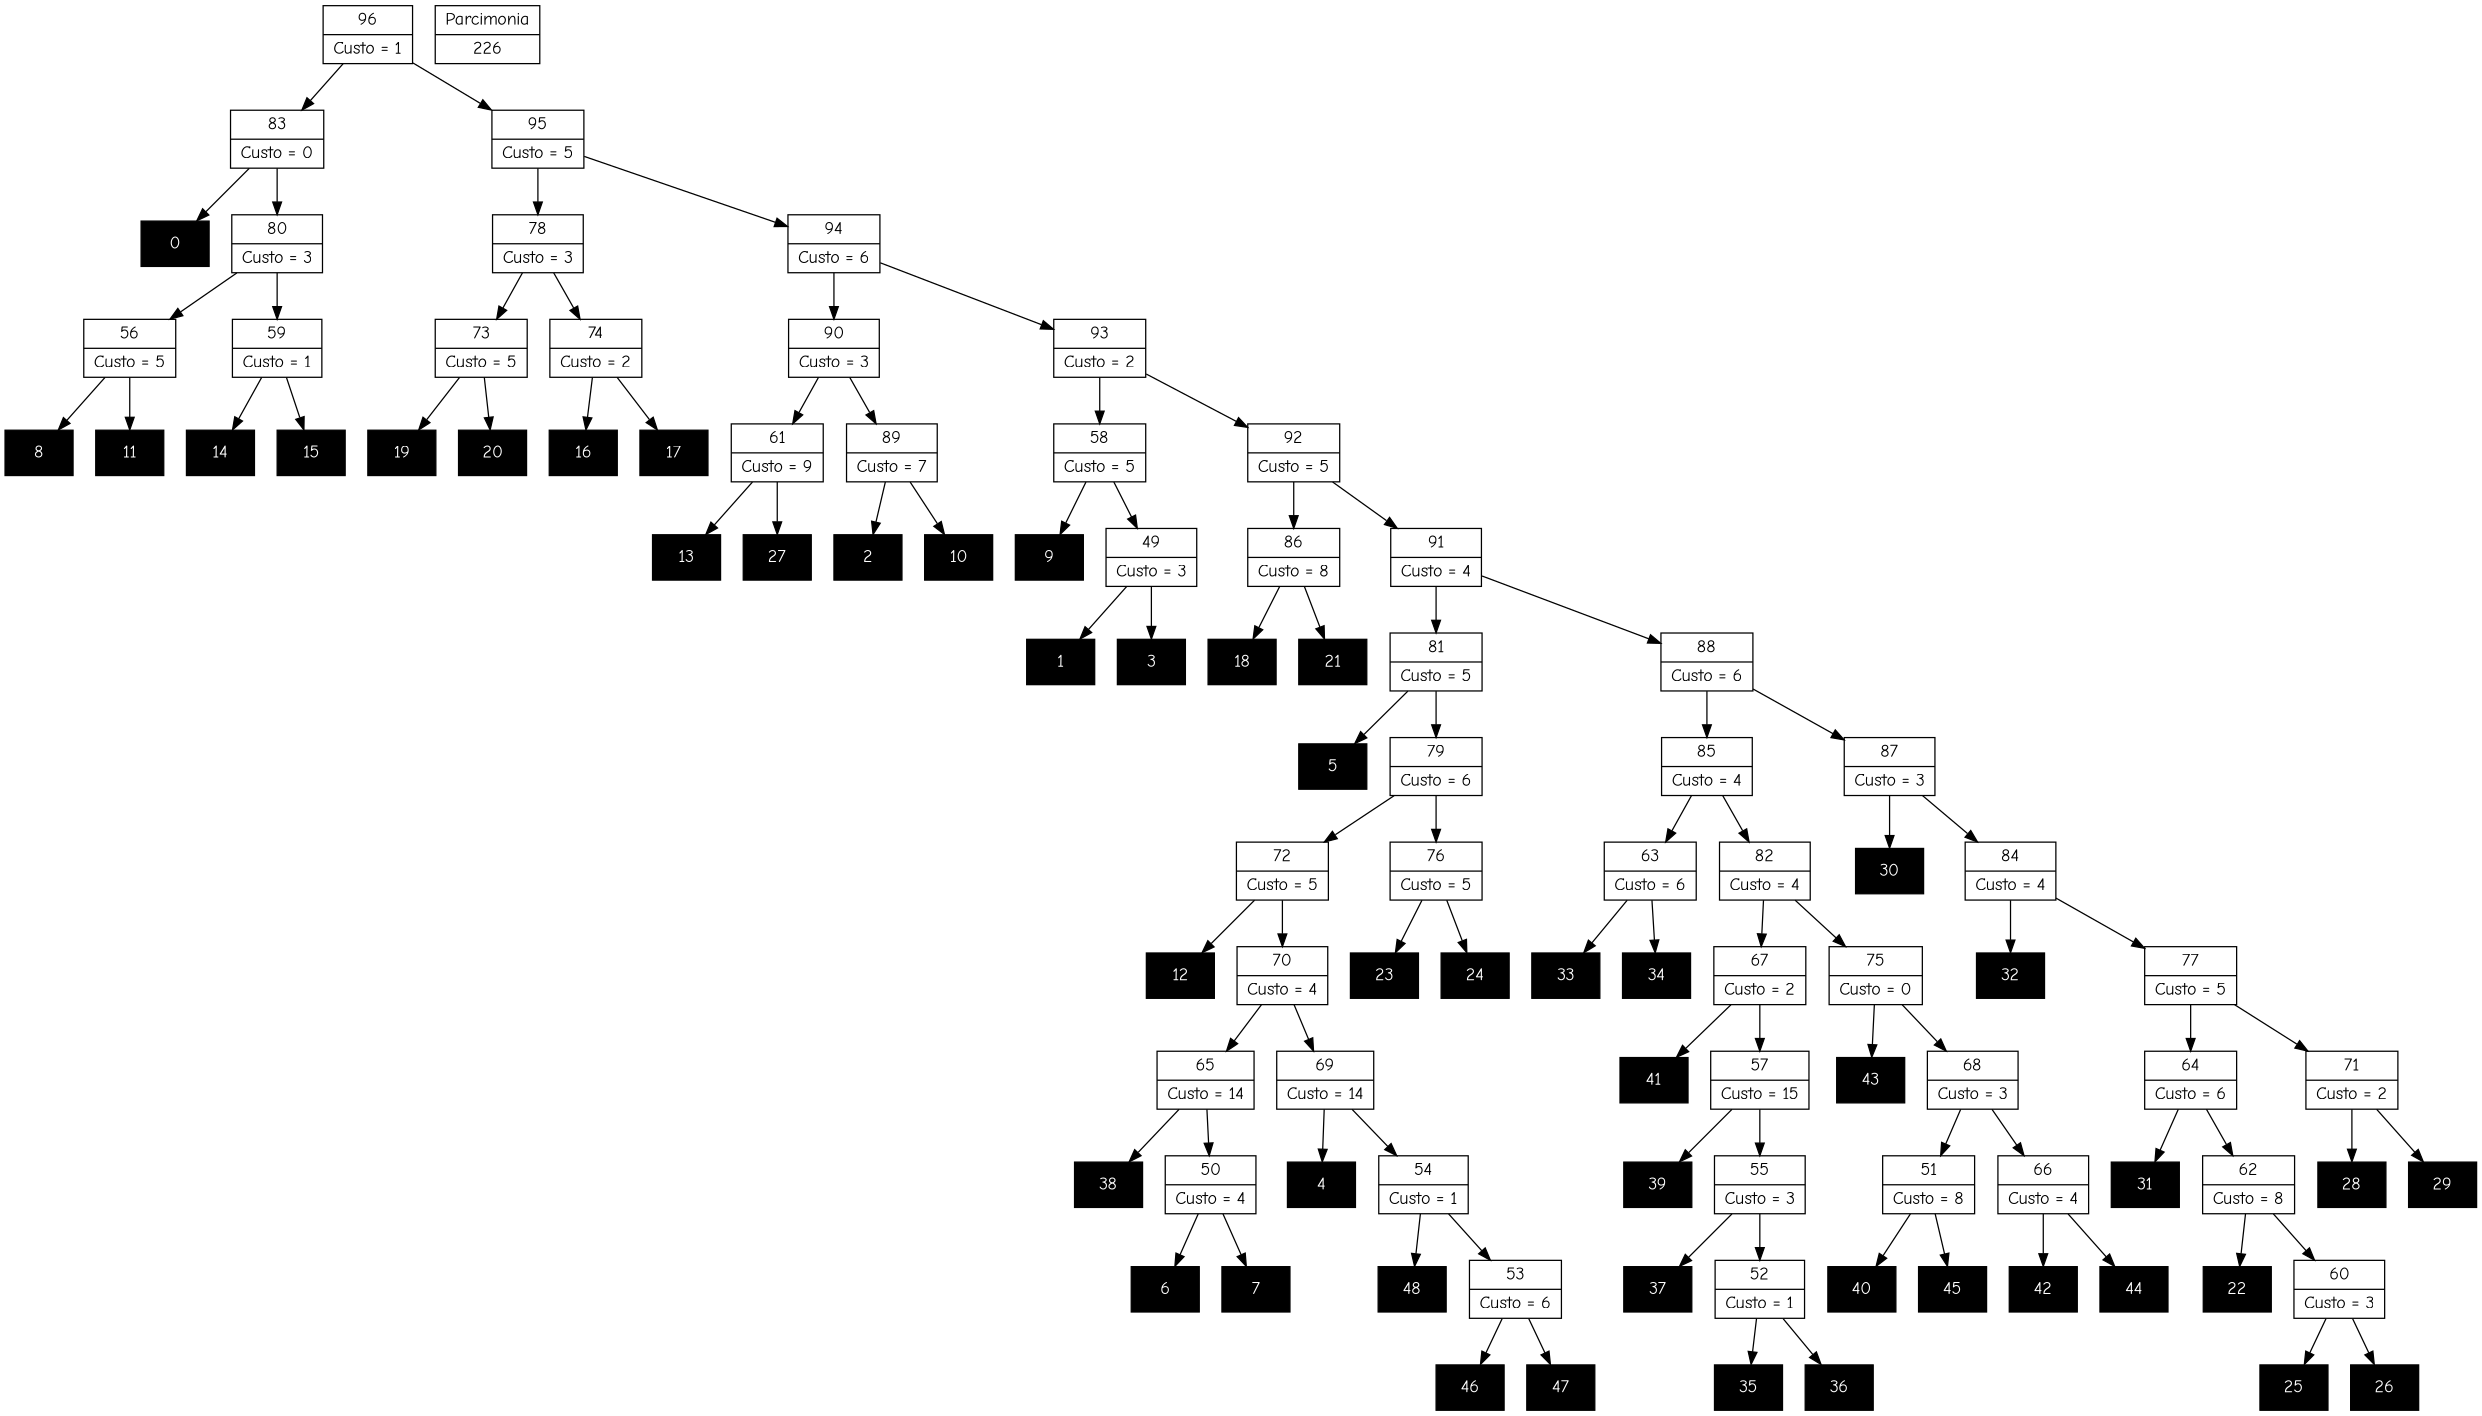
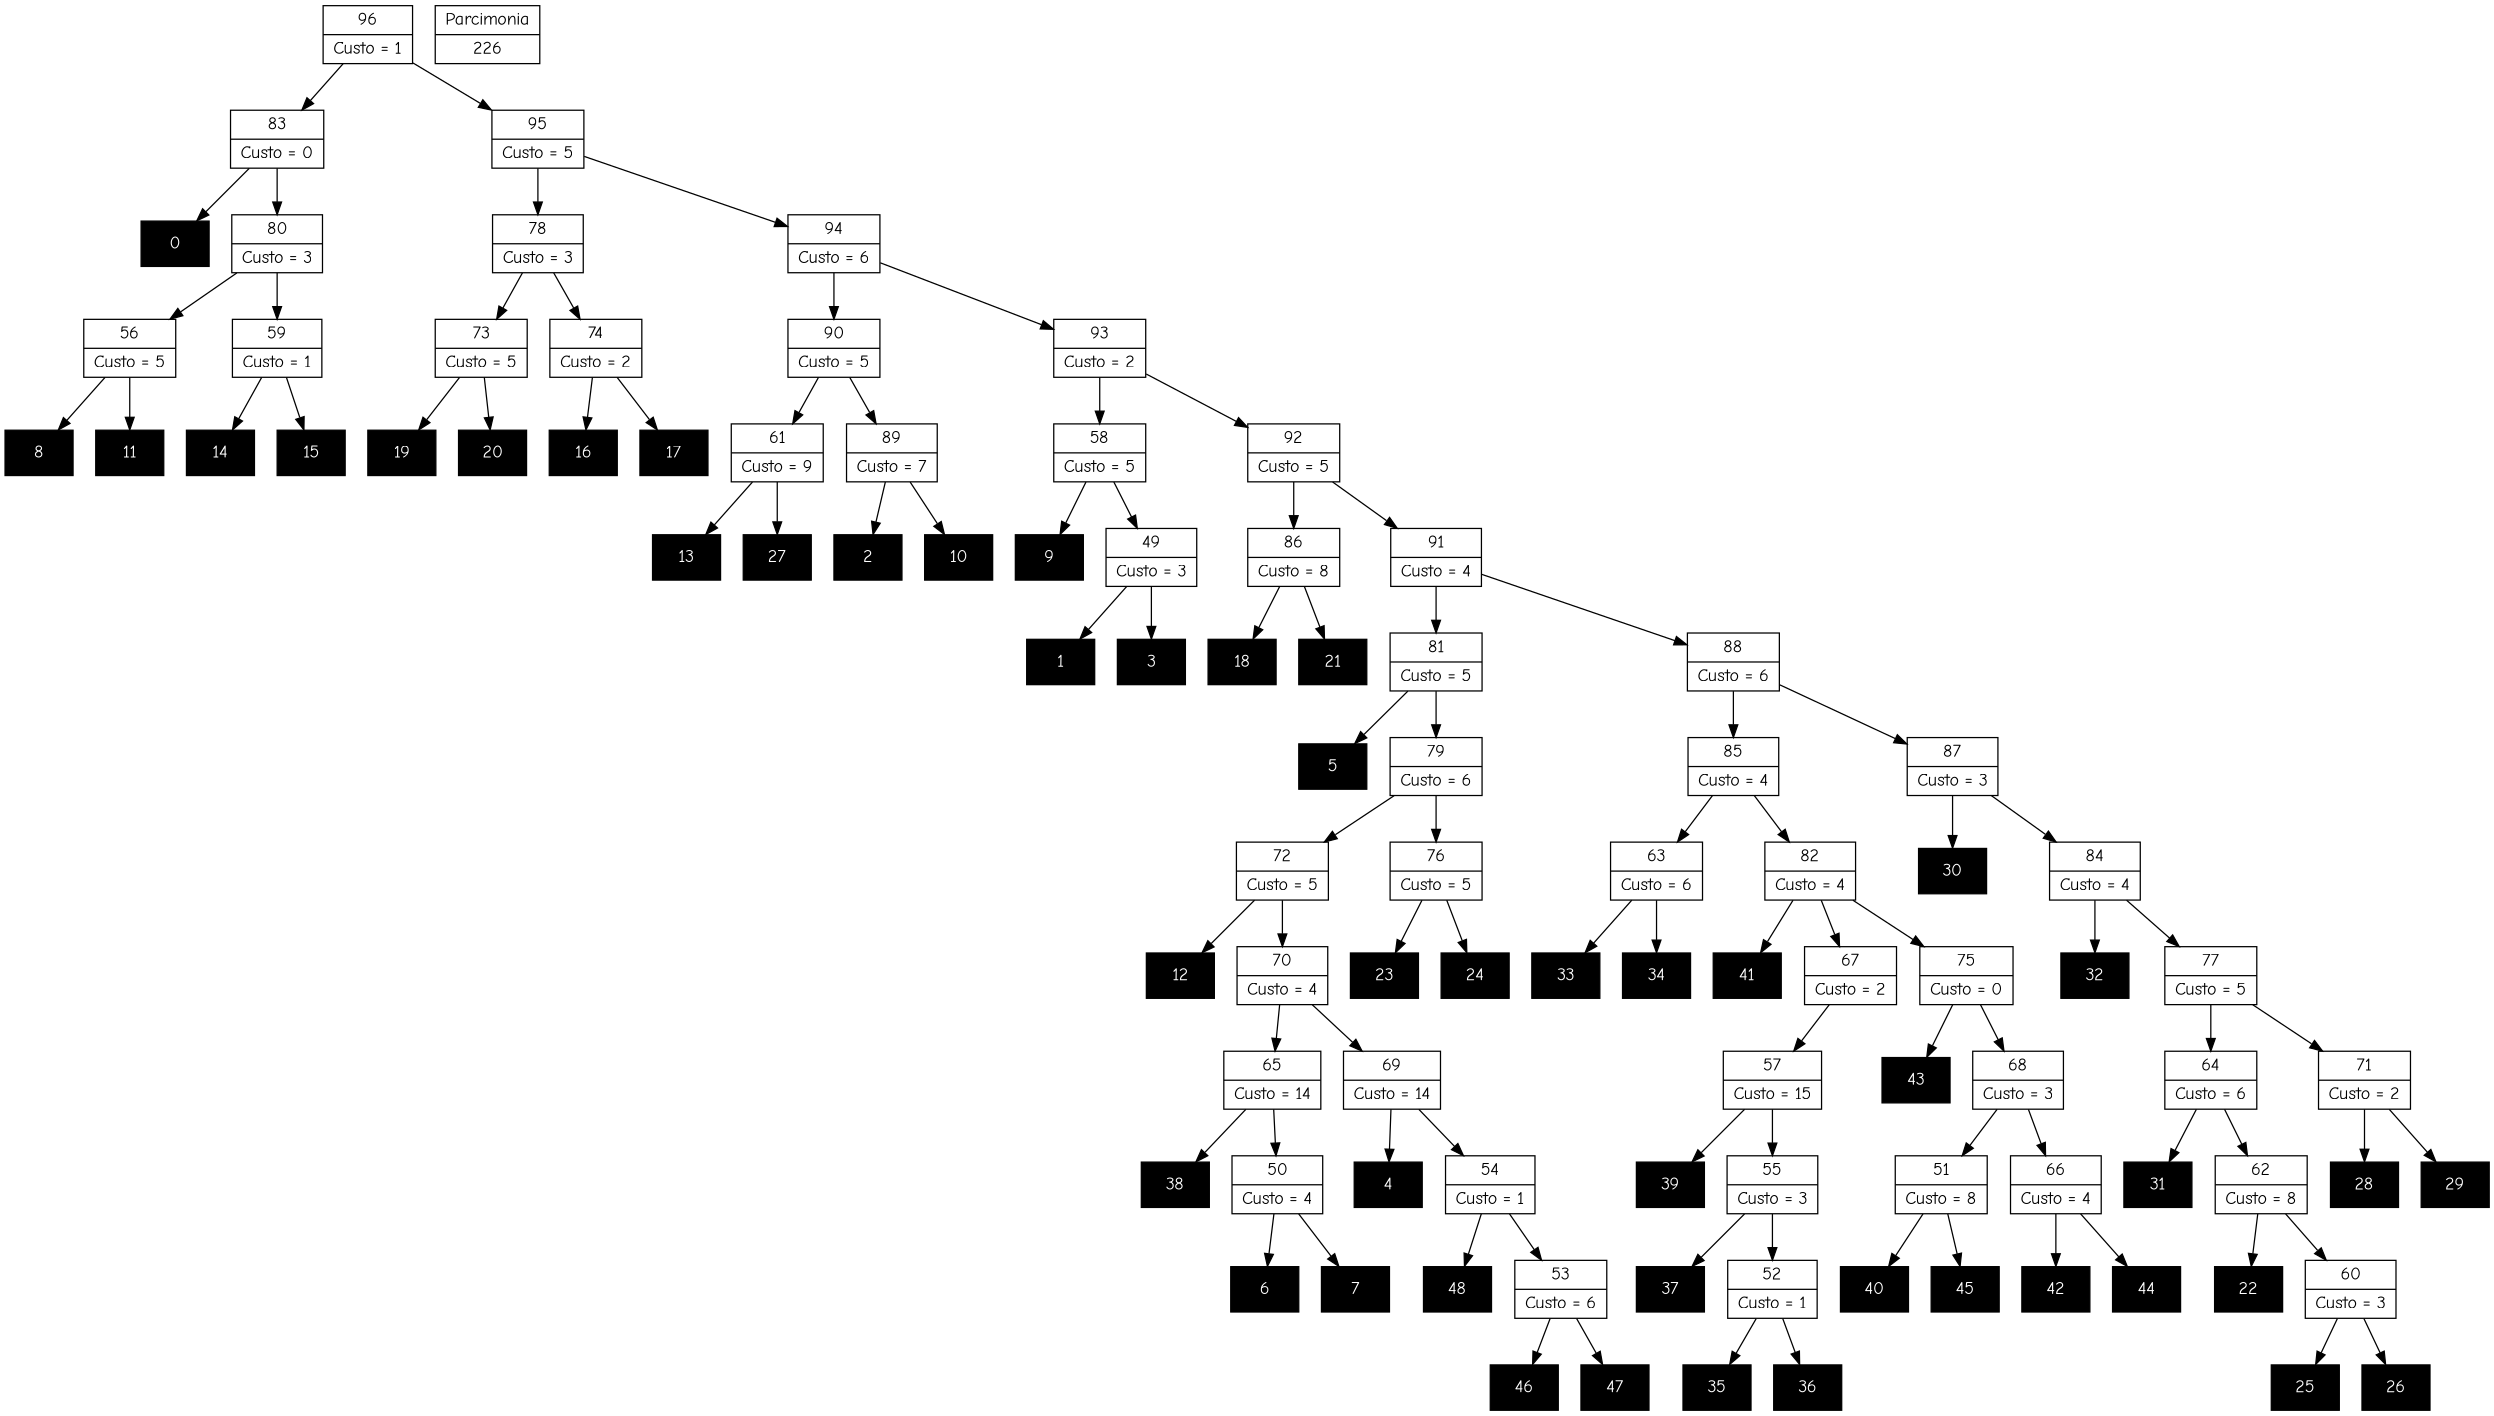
(834, 362) -> (834, 362)
(1708, 1026) -> (1780, 921)
